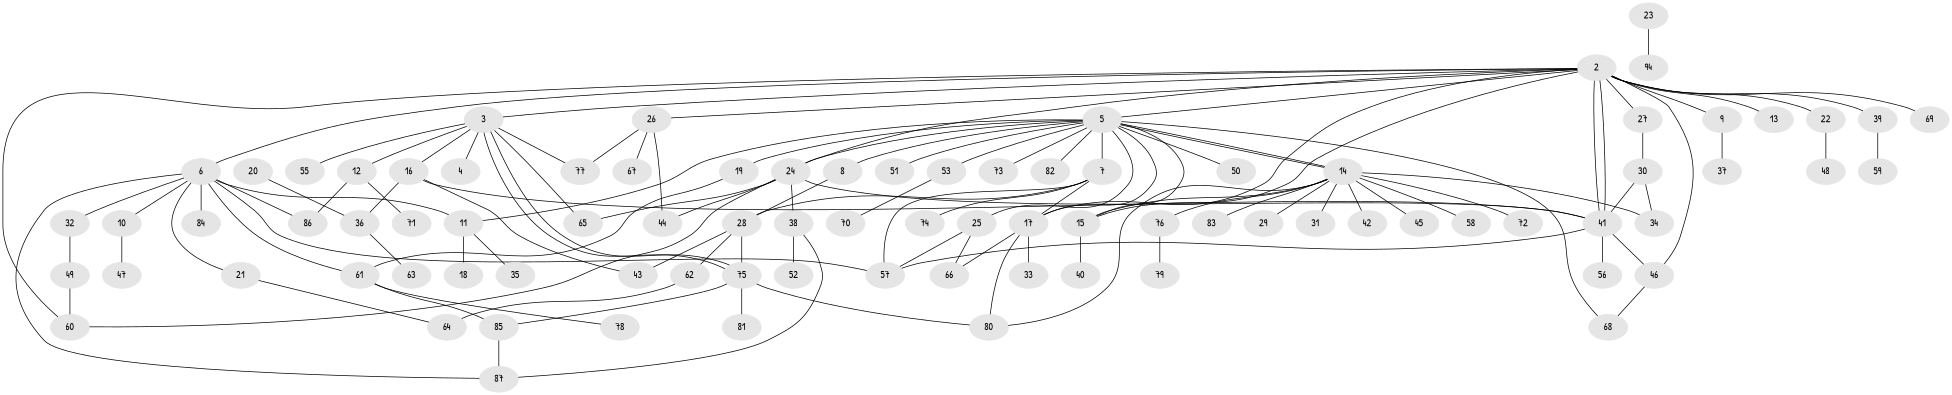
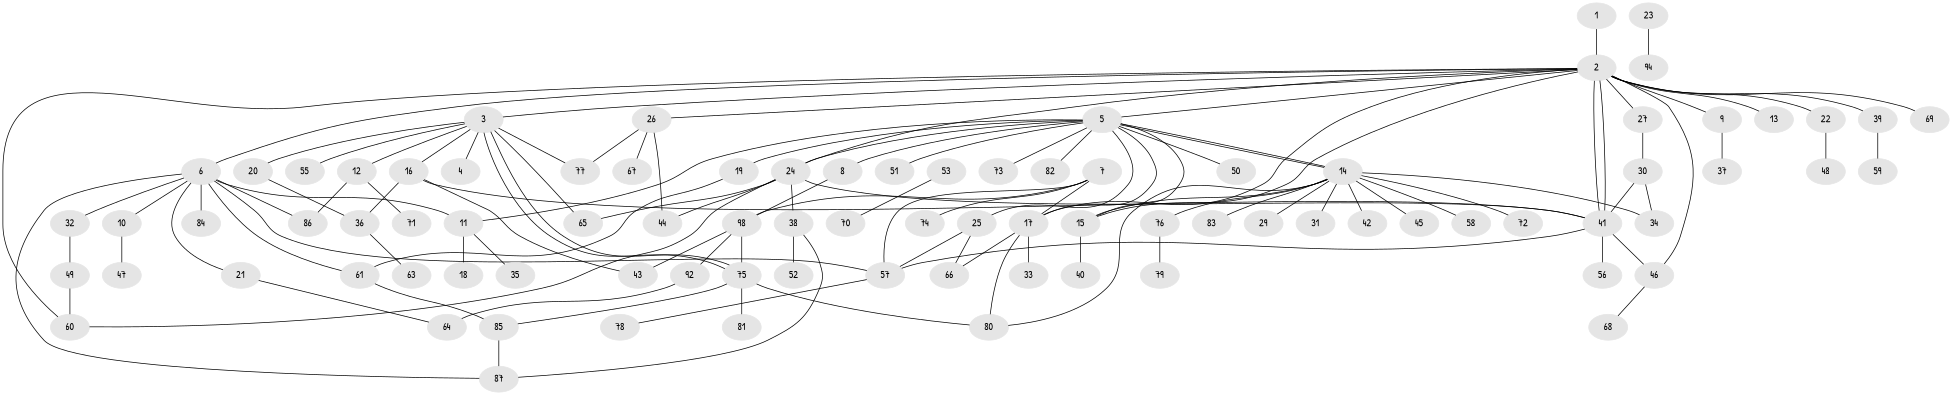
none -> (1597, 16)
none -> (365, 137)
(1022, 142) -> none
(1102, 146) -> none
(1399, 156) -> none
(742, 223) -> (742, 223)
(690, 275) -> (690, 275)
(481, 307) -> (753, 301)
